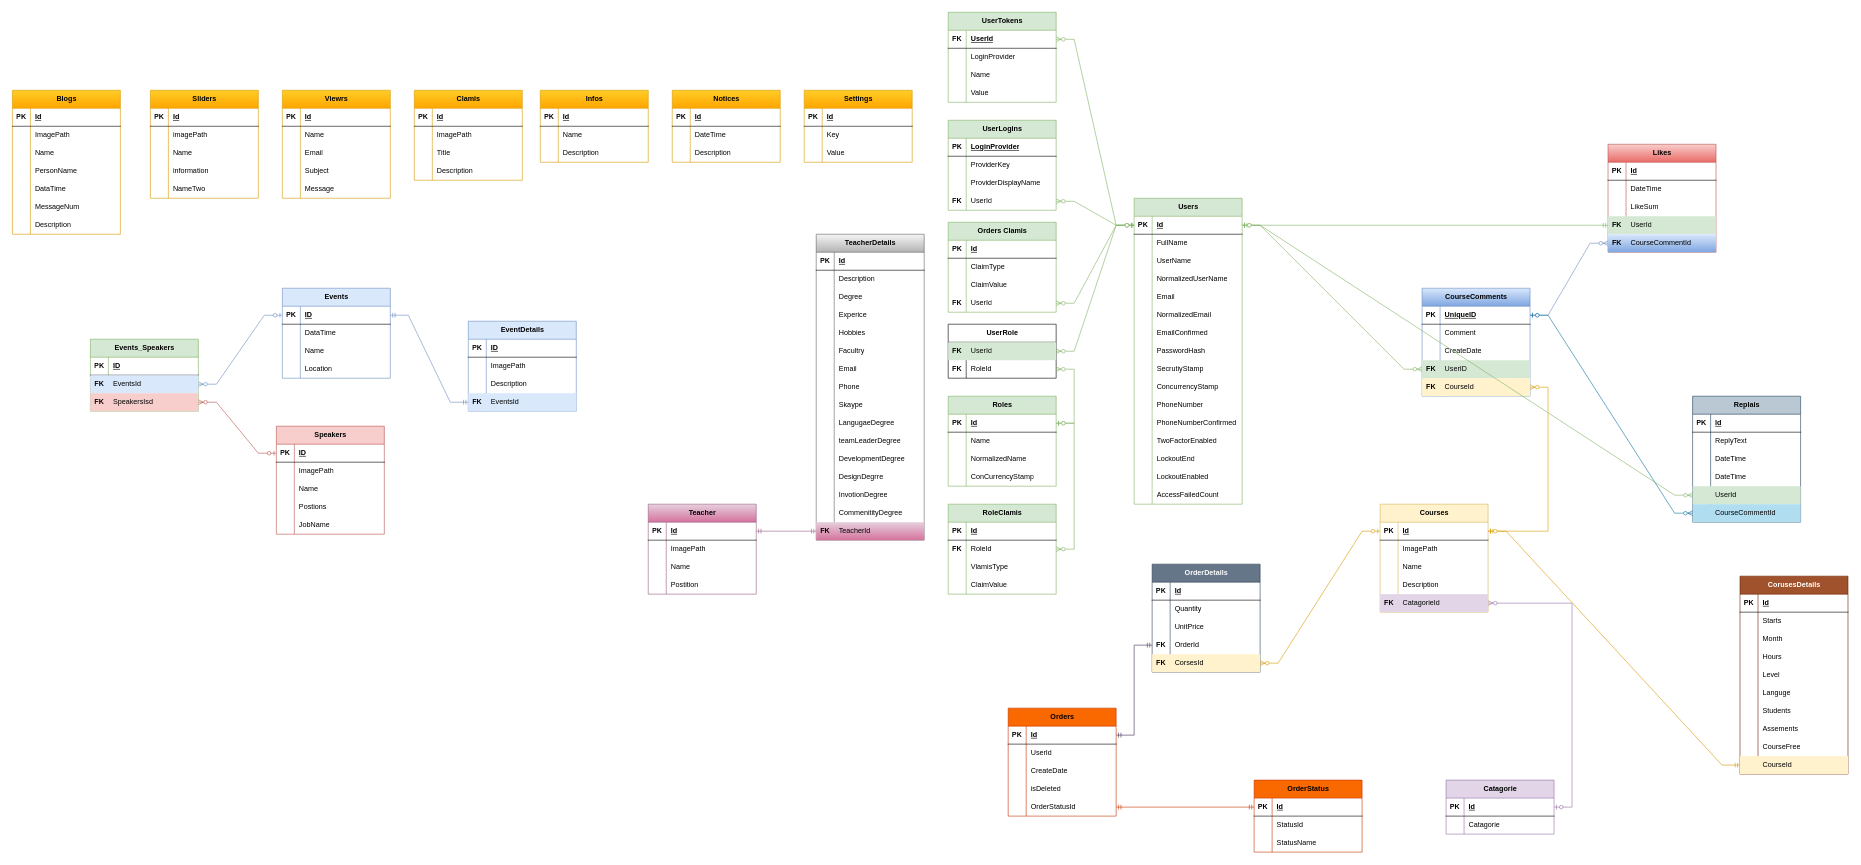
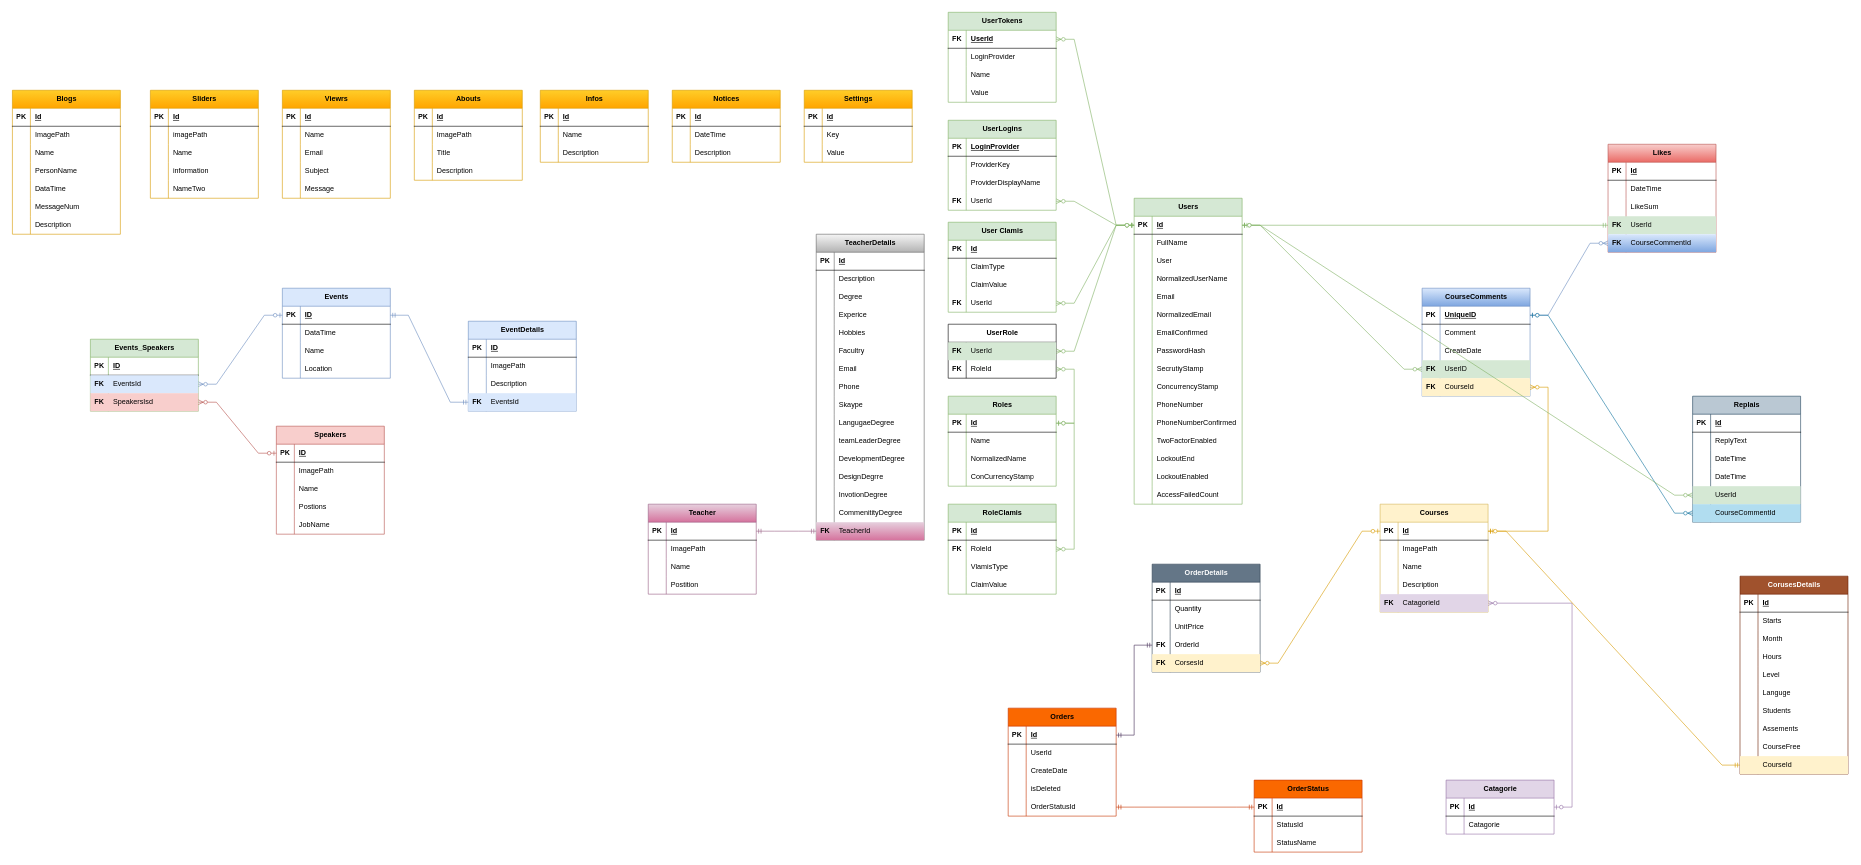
(469, 99) -> (469, 99)
(1003, 231) -> (1003, 231)
(1173, 261) -> (1165, 261)
